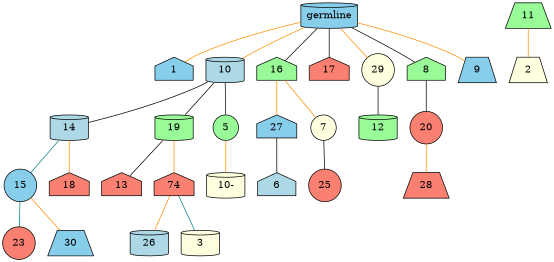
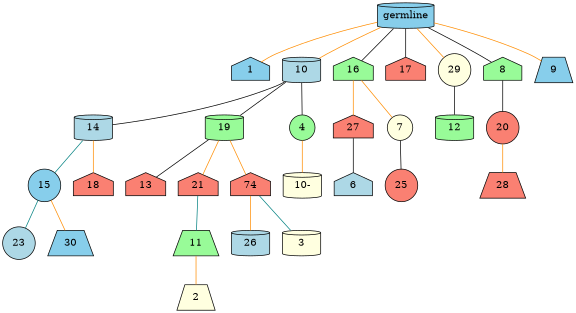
(226, 128) -> (302, 128)
(277, 128) -> (353, 128)
none -> (198, 185)
(19, 243) -> (19, 243)
